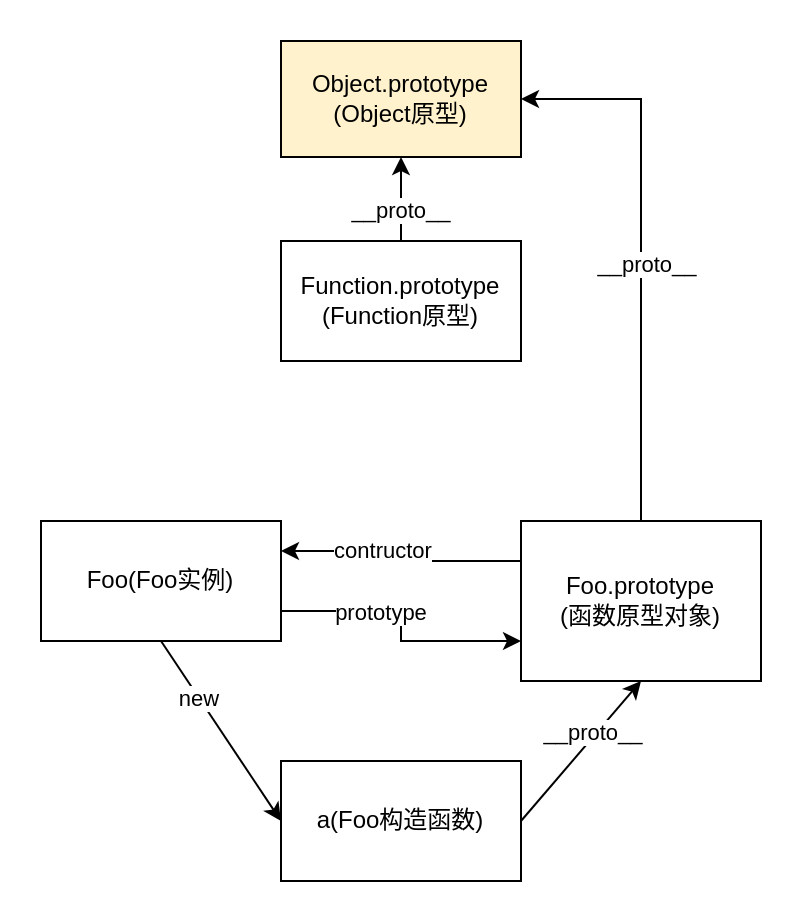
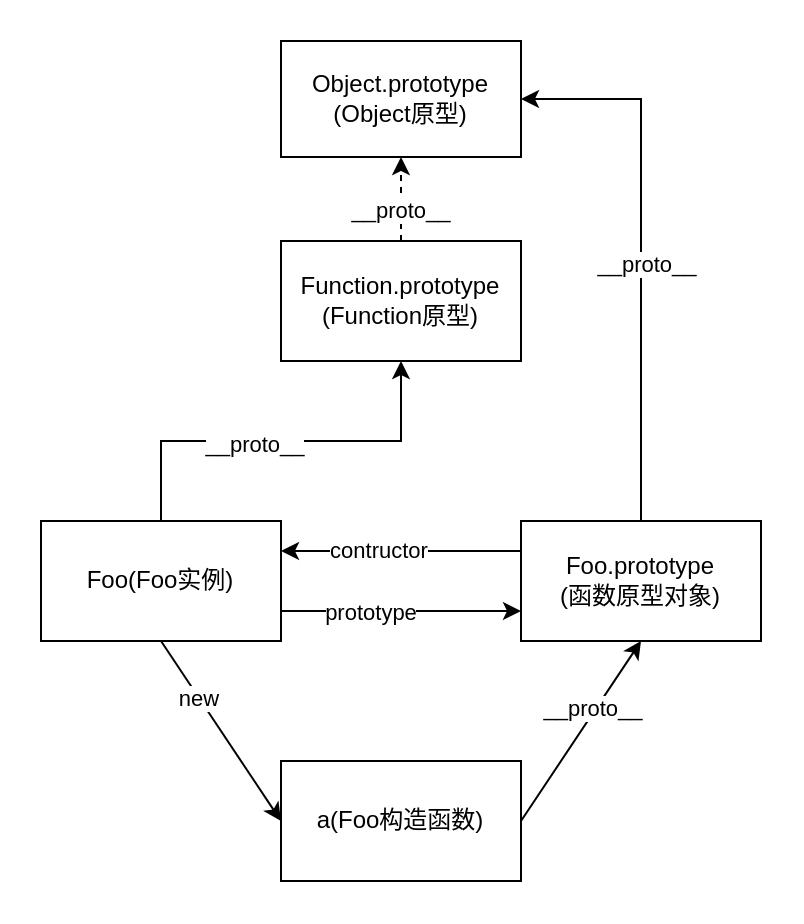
(401, 99) -> (401, 99)
(401, 185) -> (401, 185)
none -> (385, 441)
(641, 601) -> (641, 581)
